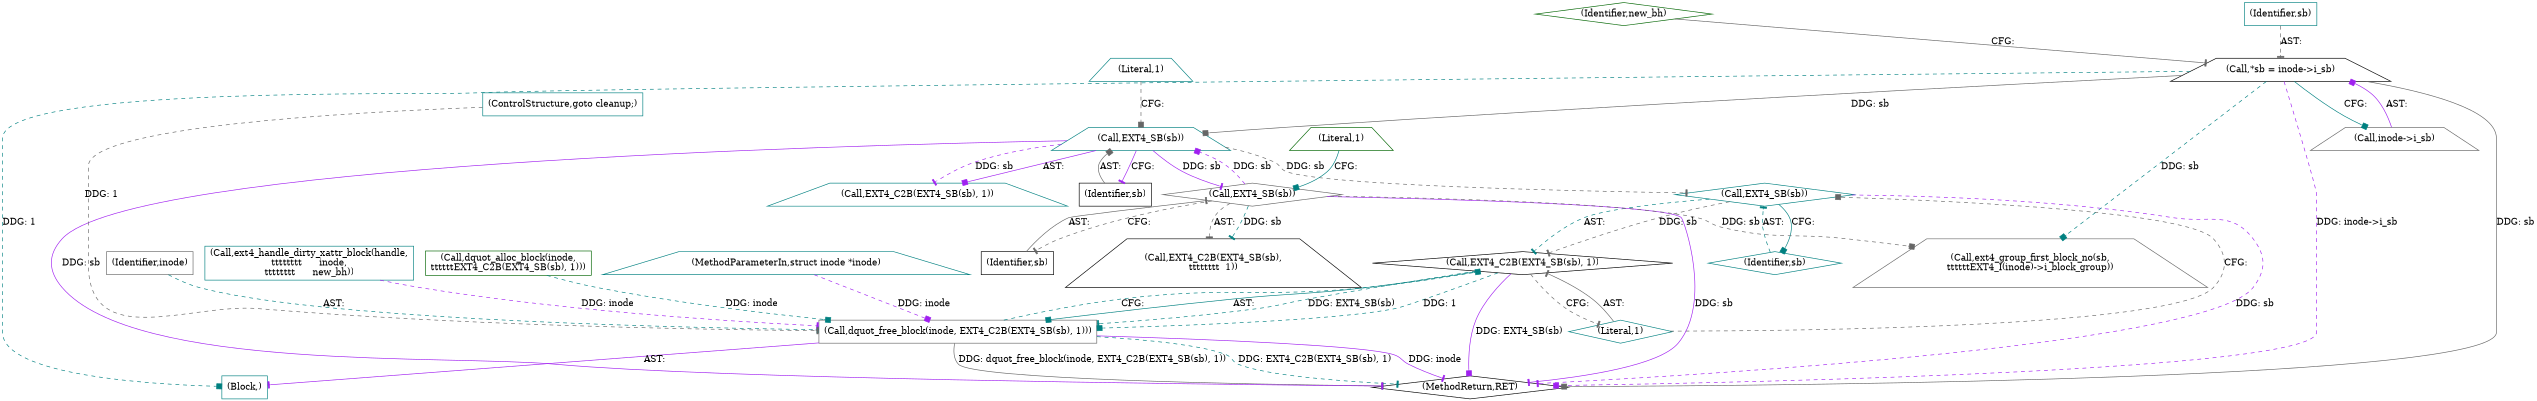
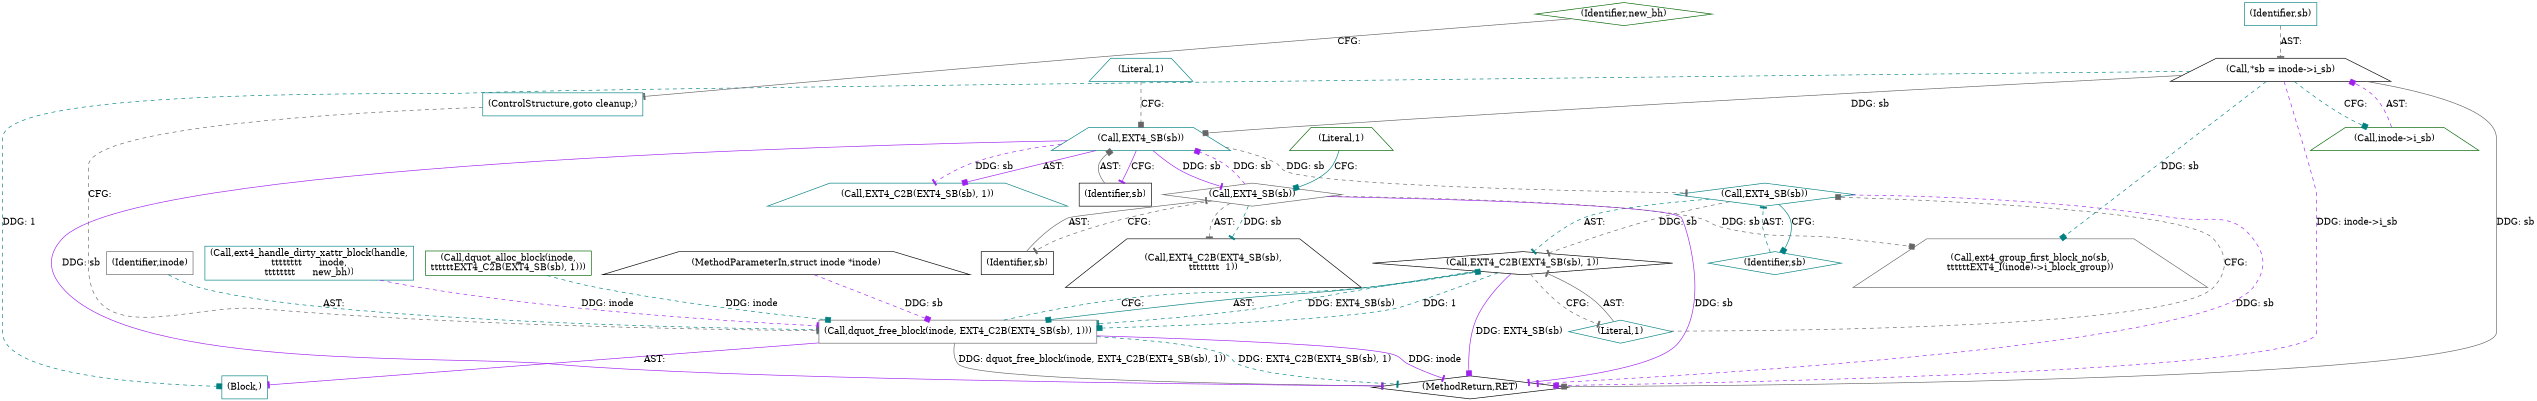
(1939, 41) -> (1109, 56)
(2379, 101) -> (2379, 101)
(2326, 105) -> (2326, 105)
(2395, 139) -> (2395, 139)
(101, 195) -> (101, 195)
(786, 263) -> (786, 263)
(924, 304) -> (924, 304)
